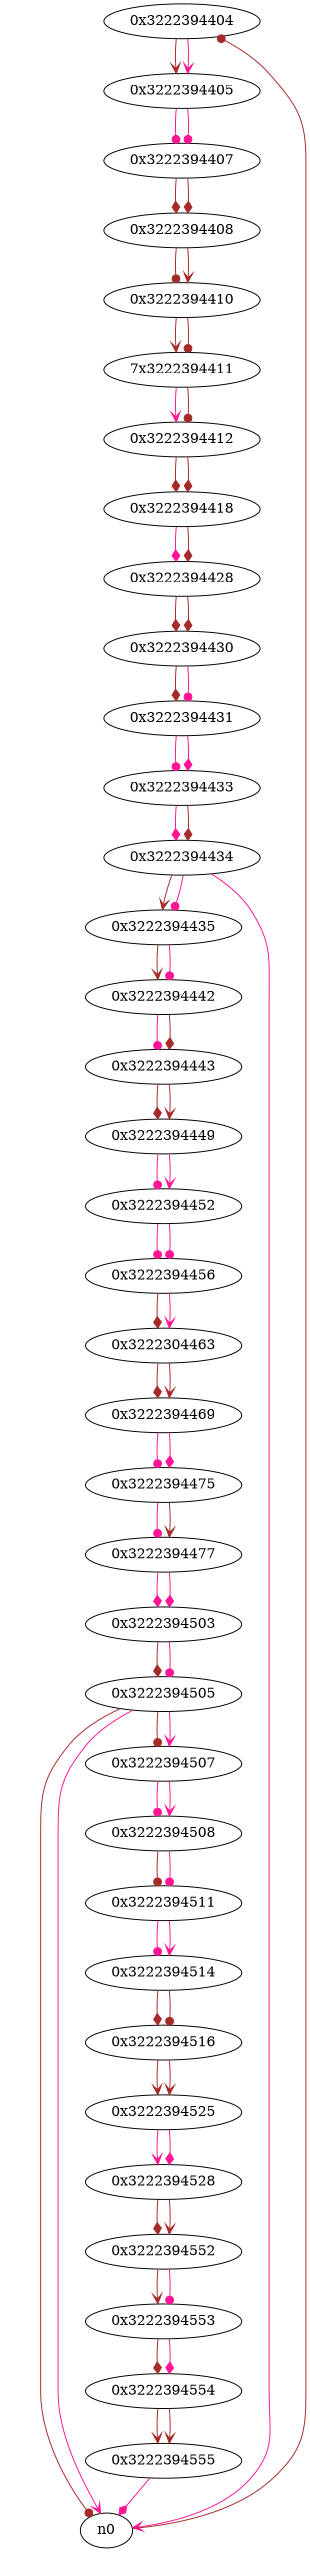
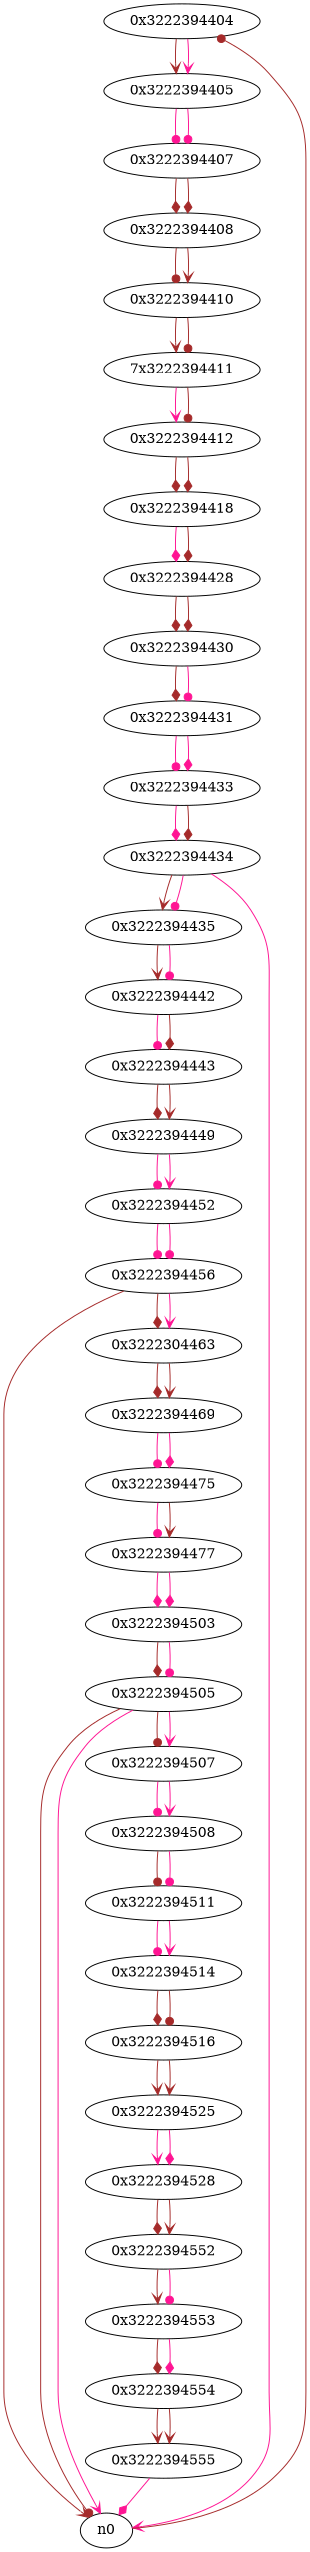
none -> (4, 1886)
